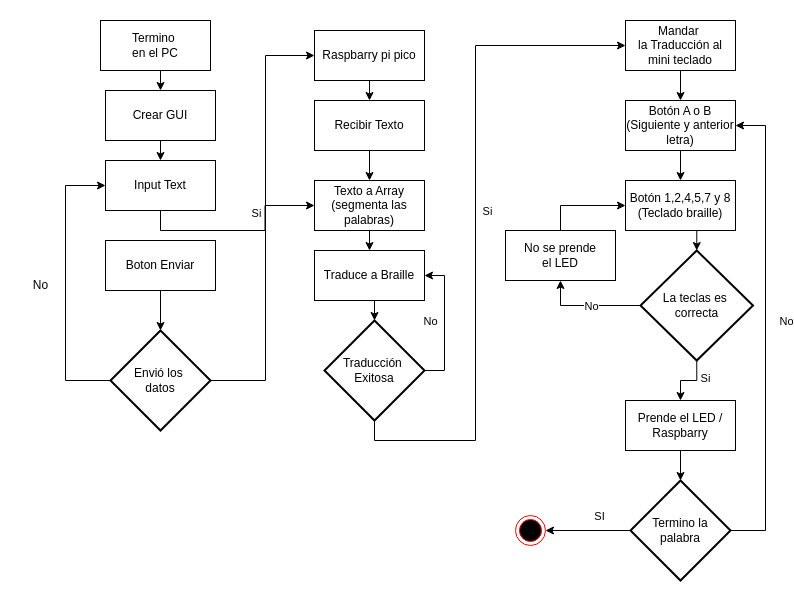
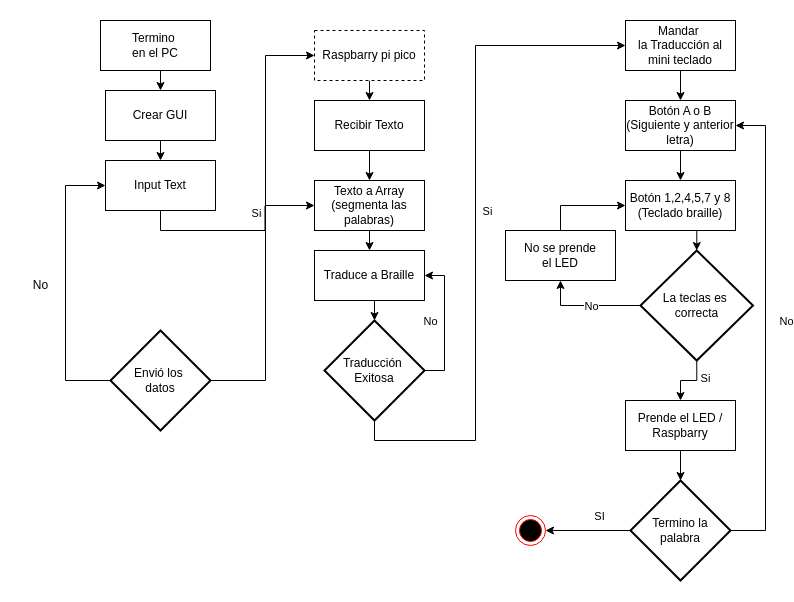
(370, 56) -> (370, 56)
(161, 266) -> none
(161, 307) -> none
